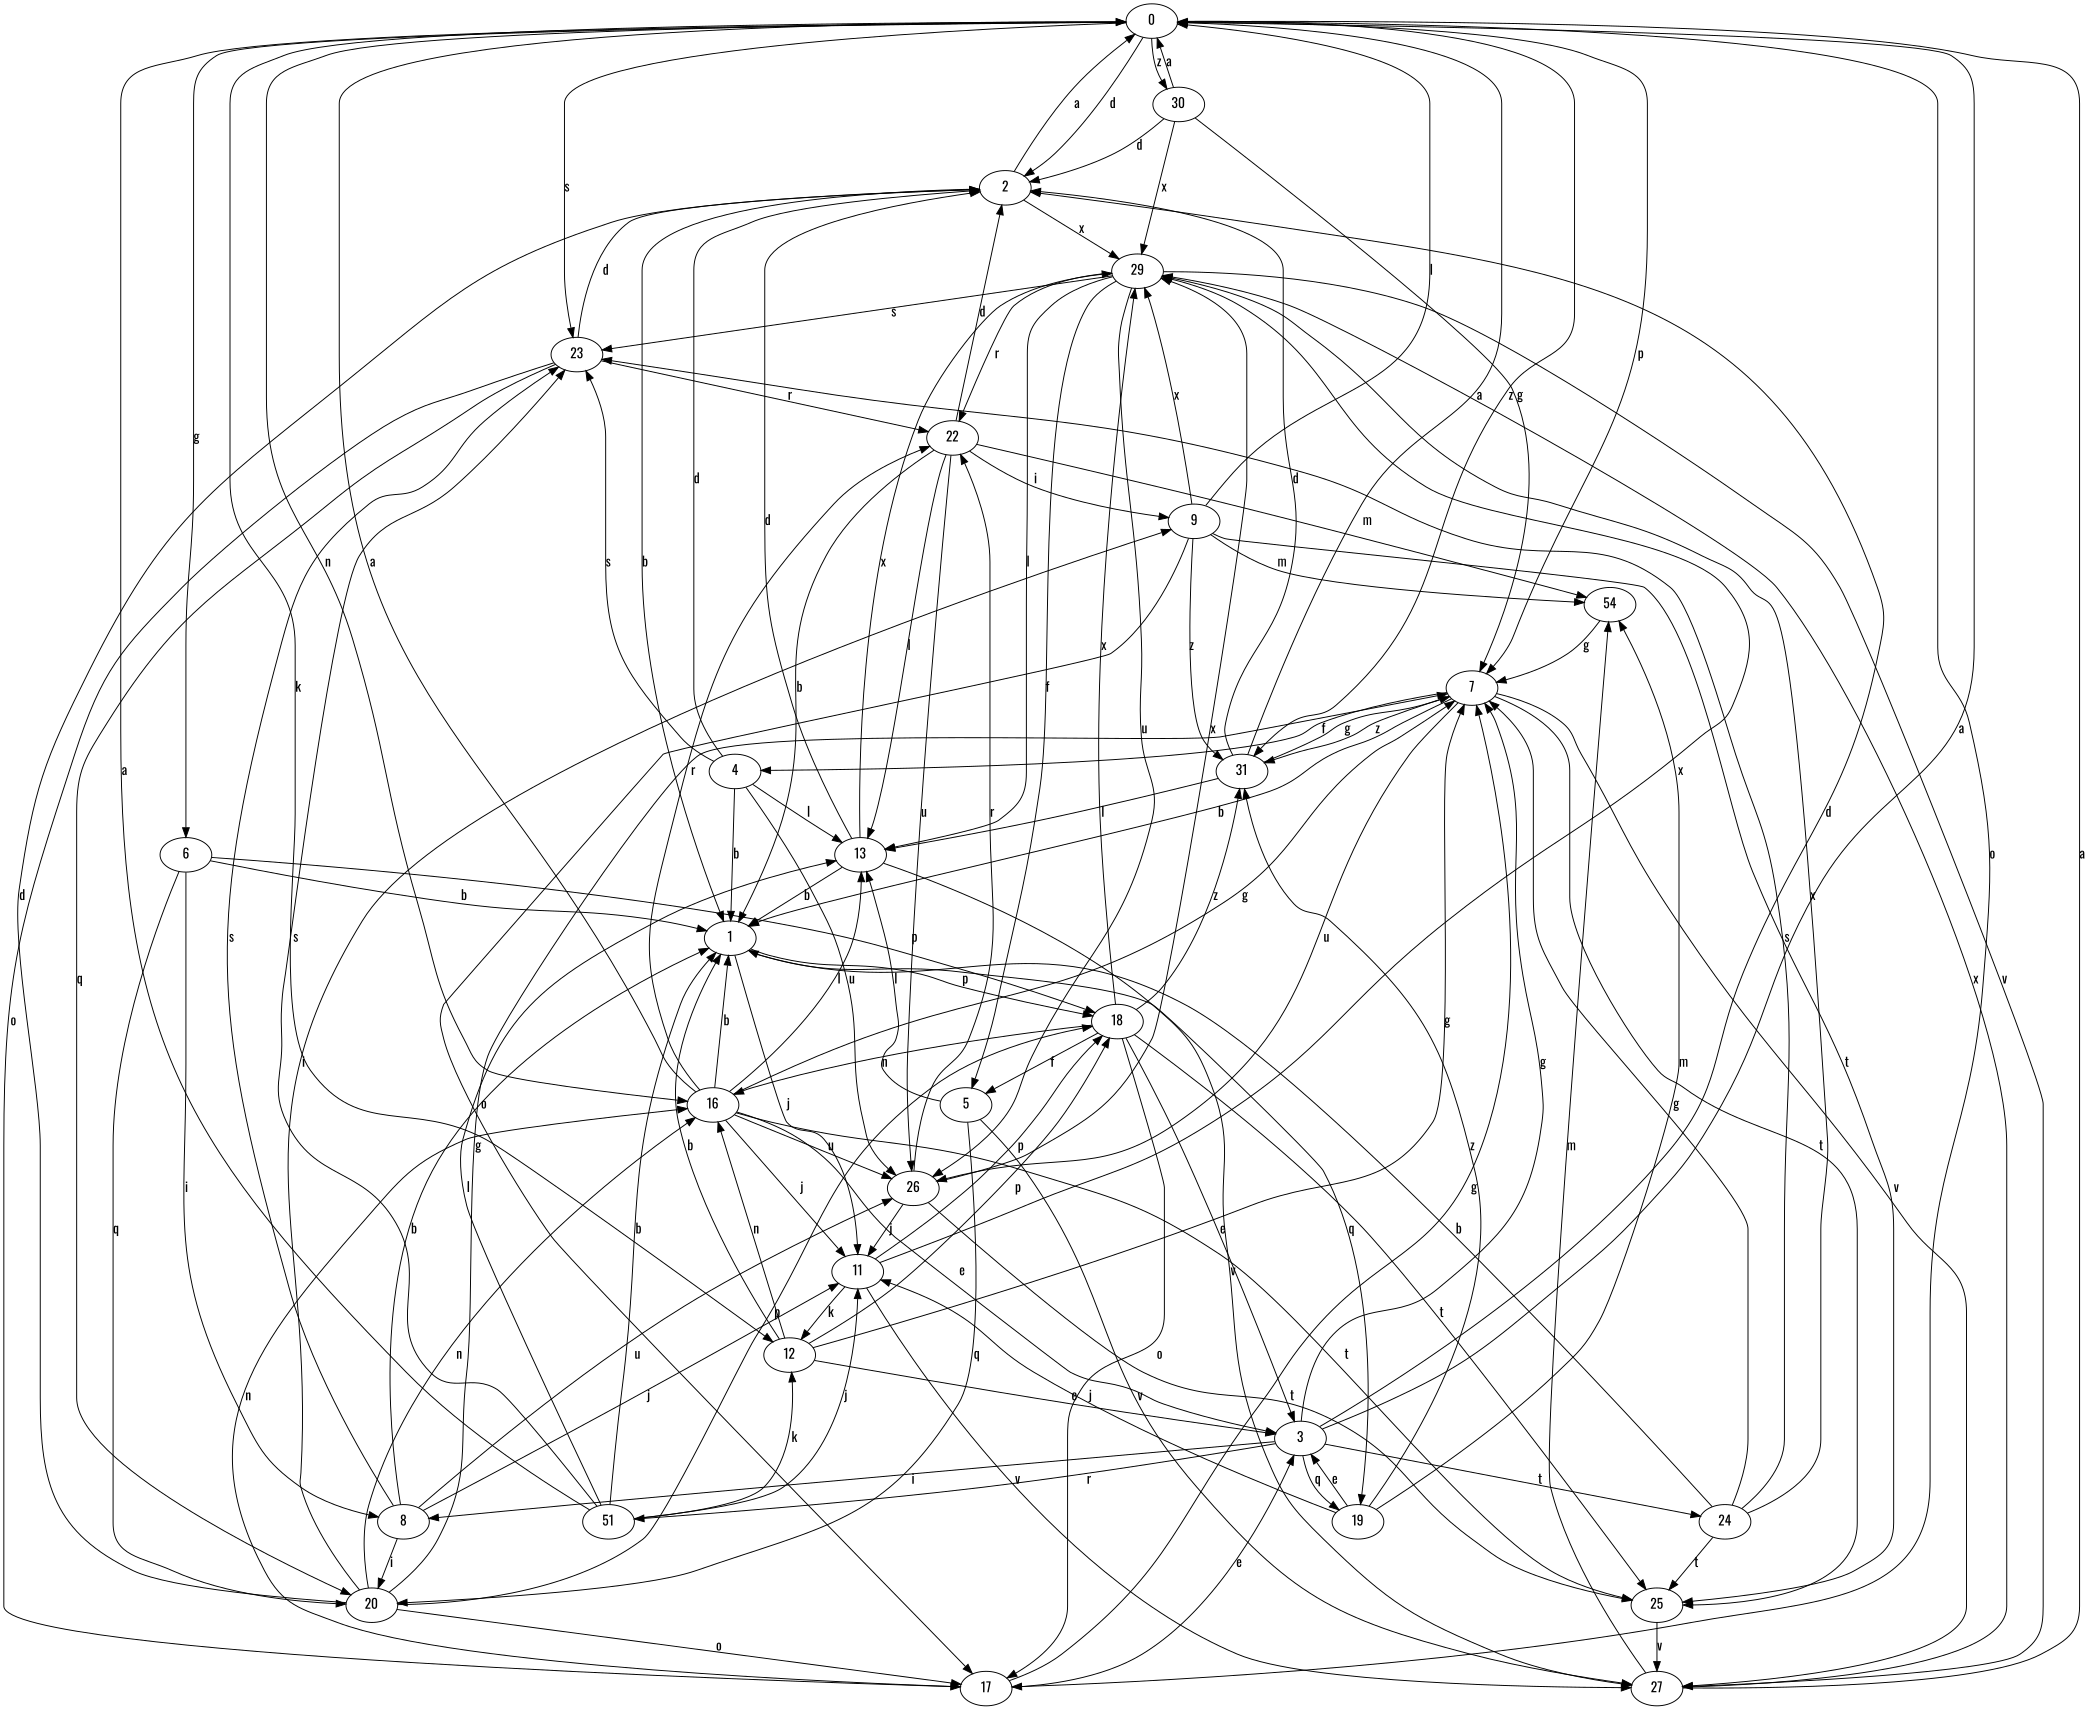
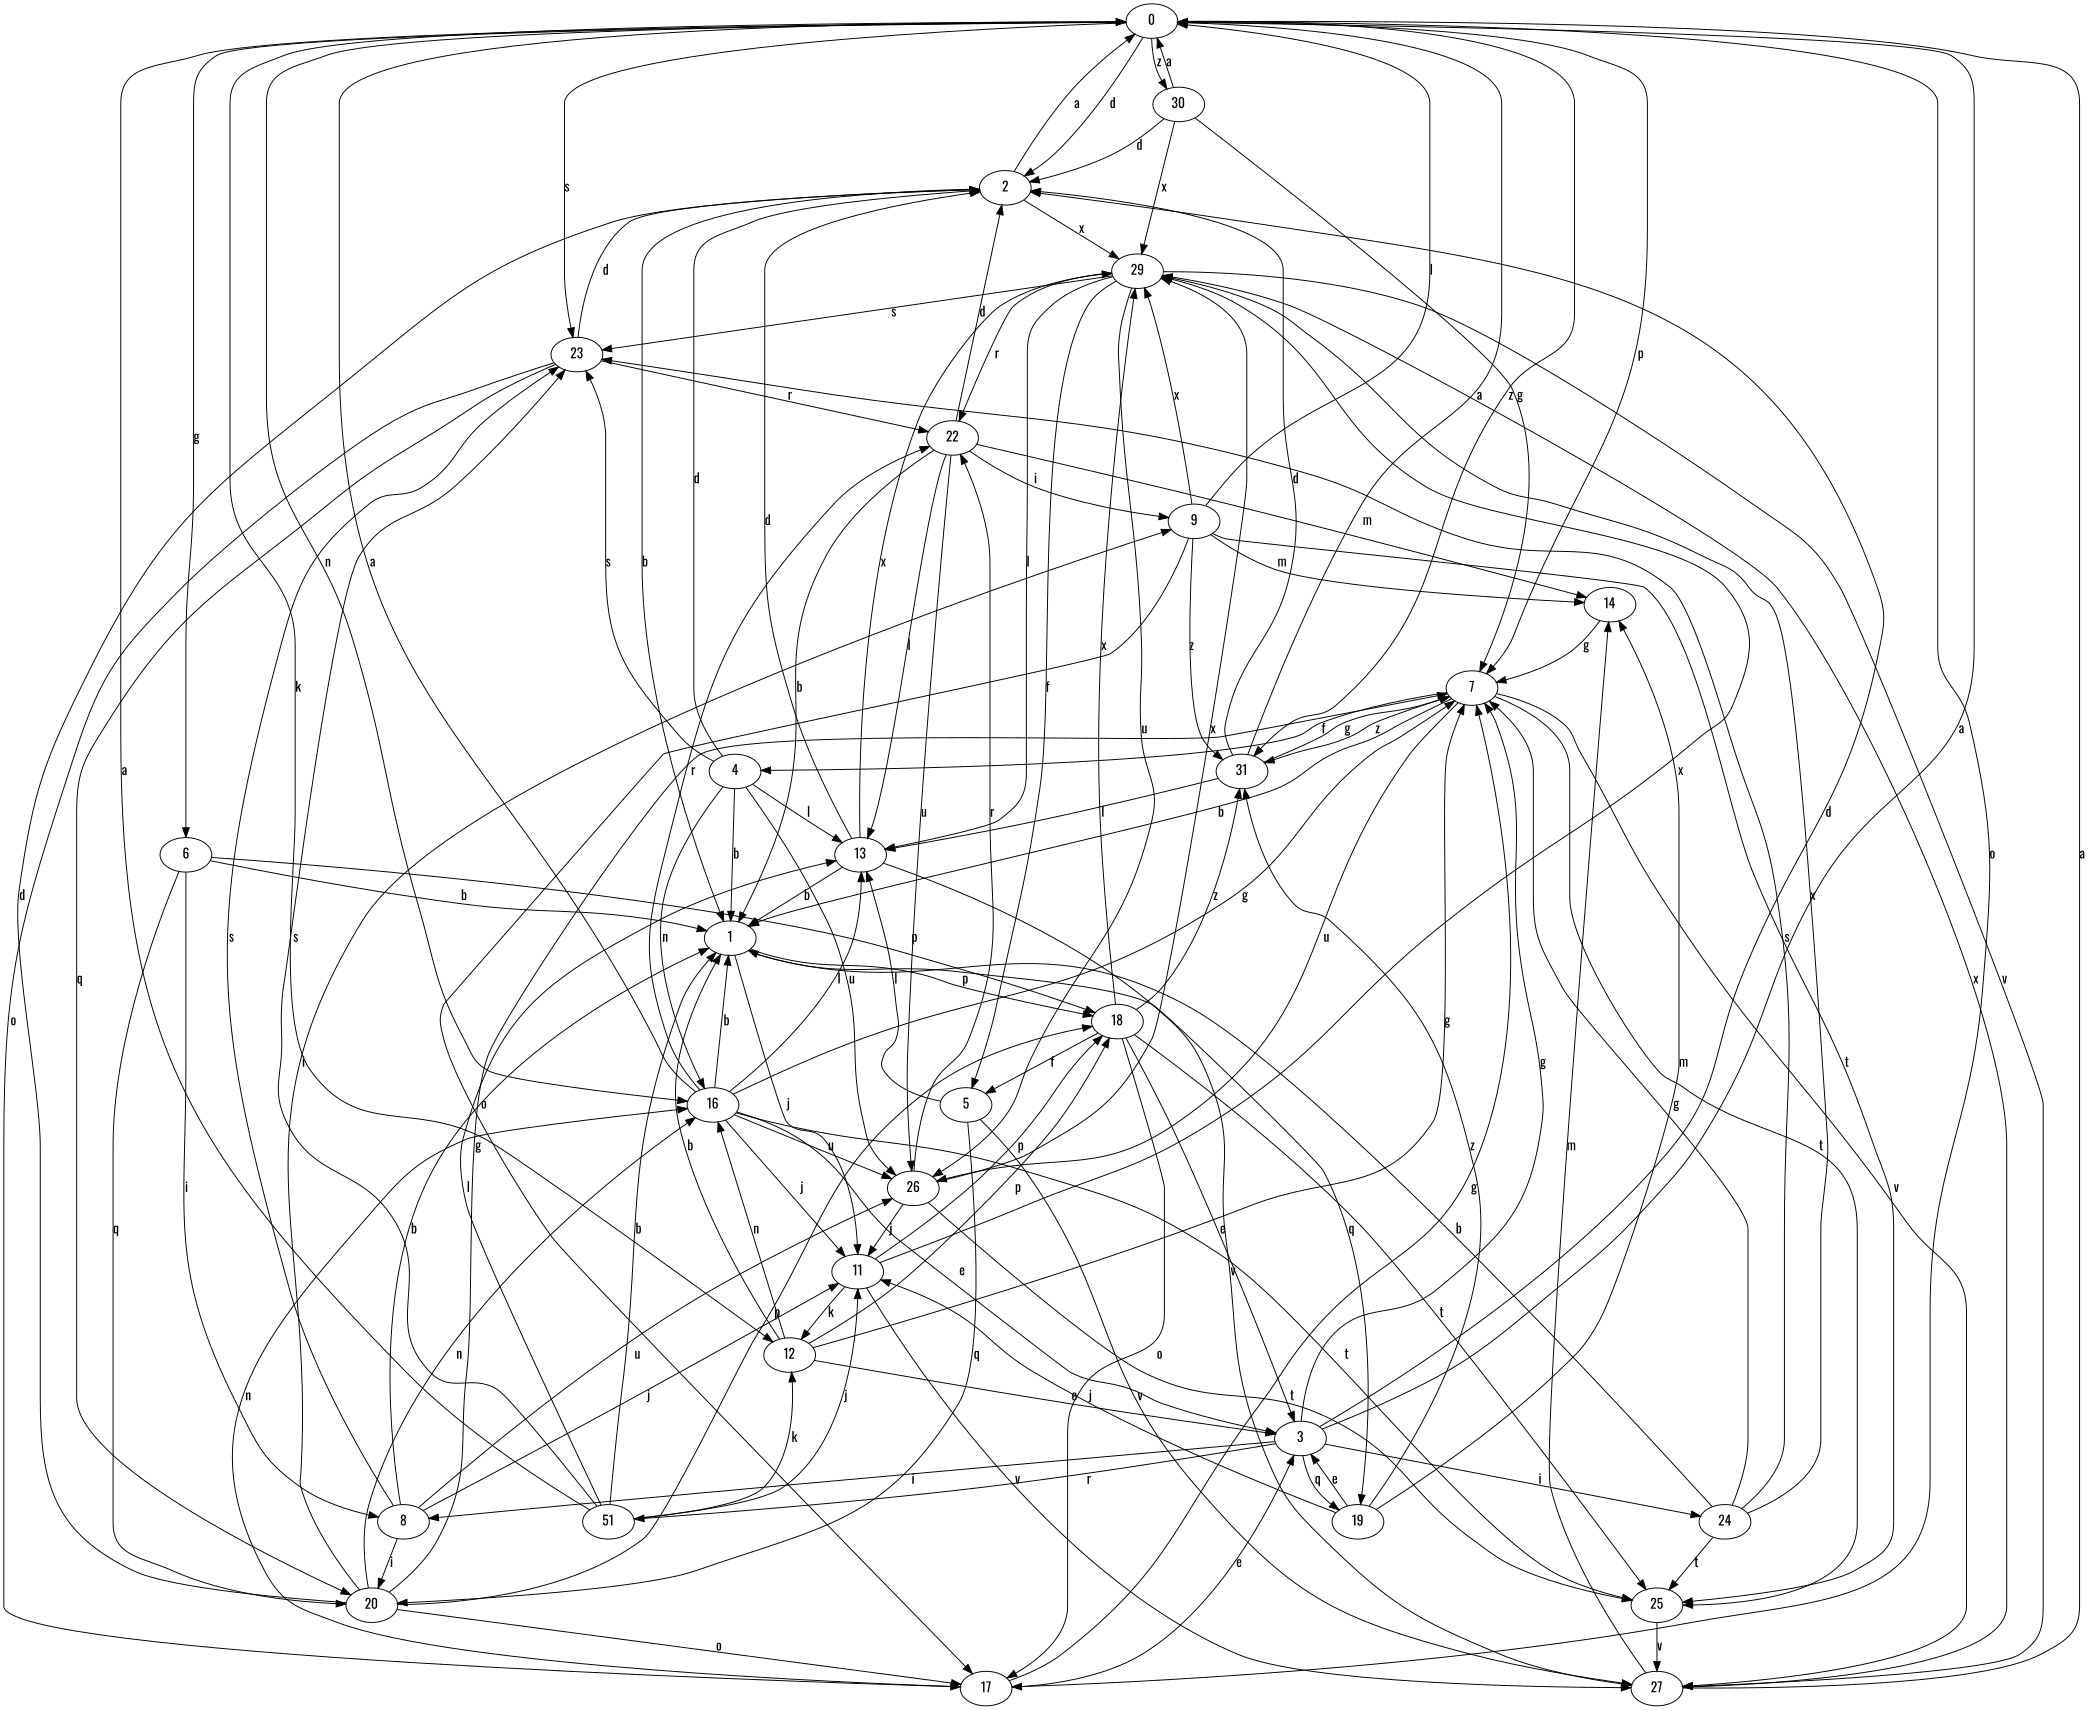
(1610, 605) -> (1610, 605)
(916, 1051) -> (661, 929)
(1541, 1480) -> (1541, 1480)
